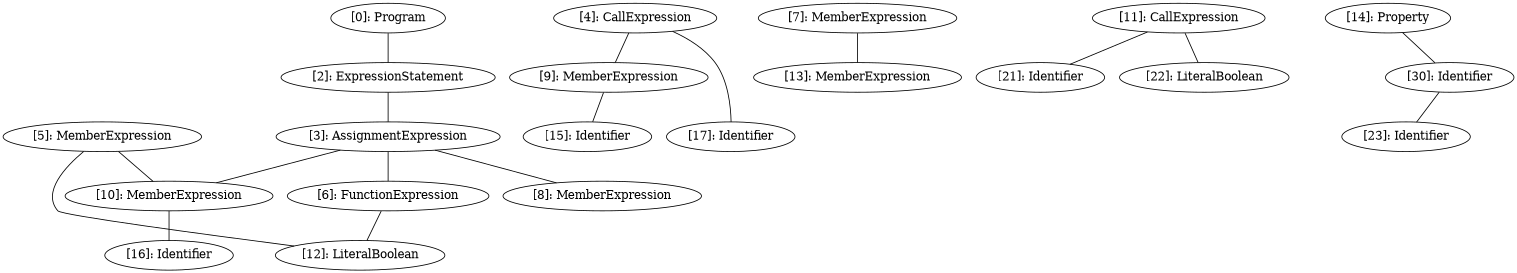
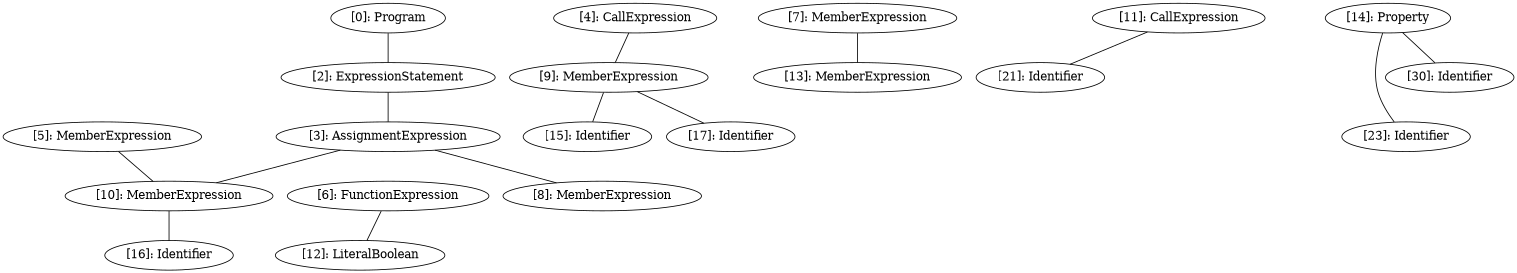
(717, 66) -> (671, 107)
(1204, 77) -> none
(1428, 107) -> (1376, 79)
(388, 166) -> none
(140, 225) -> none
